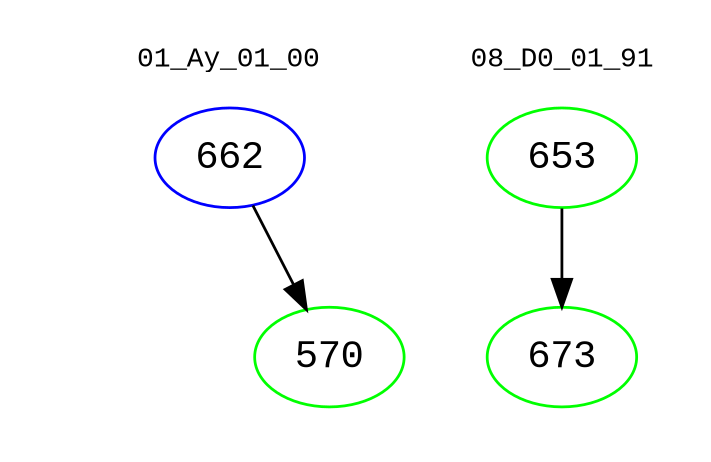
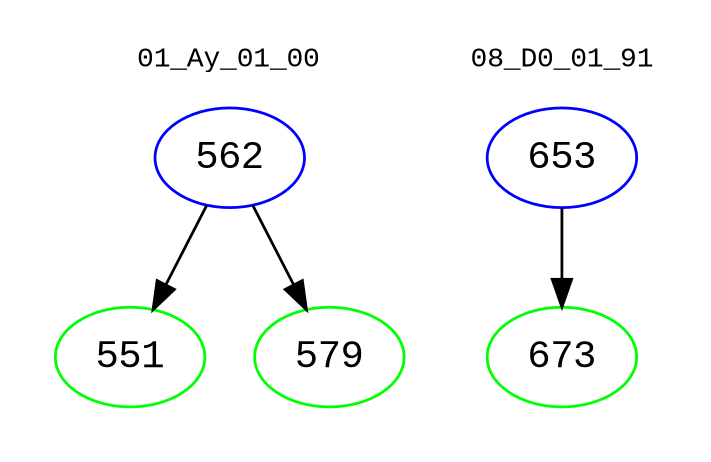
(230, 158) -> (230, 158)
(562, 158) -> (562, 158)
none -> (130, 357)
(329, 357) -> (329, 357)
